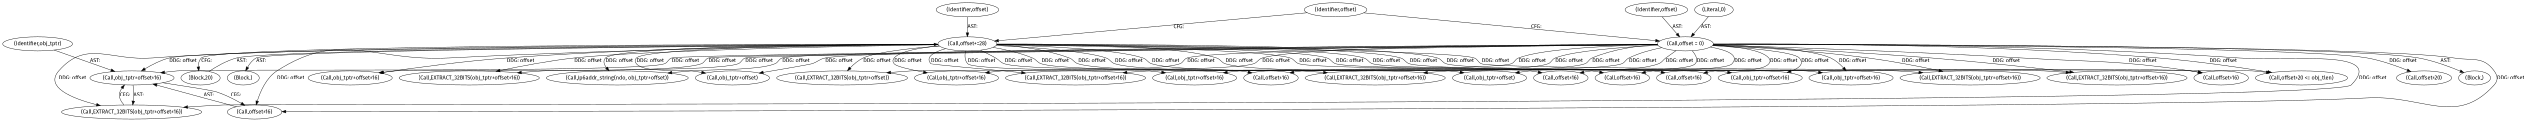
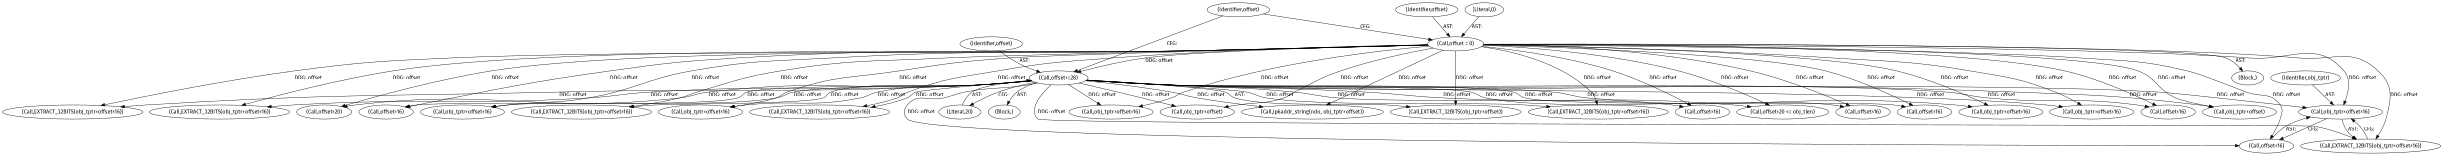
none -> (1254, 50)
(877, 61) -> (1241, 95)
(201, 78) -> (960, 112)
none -> (655, 100)
